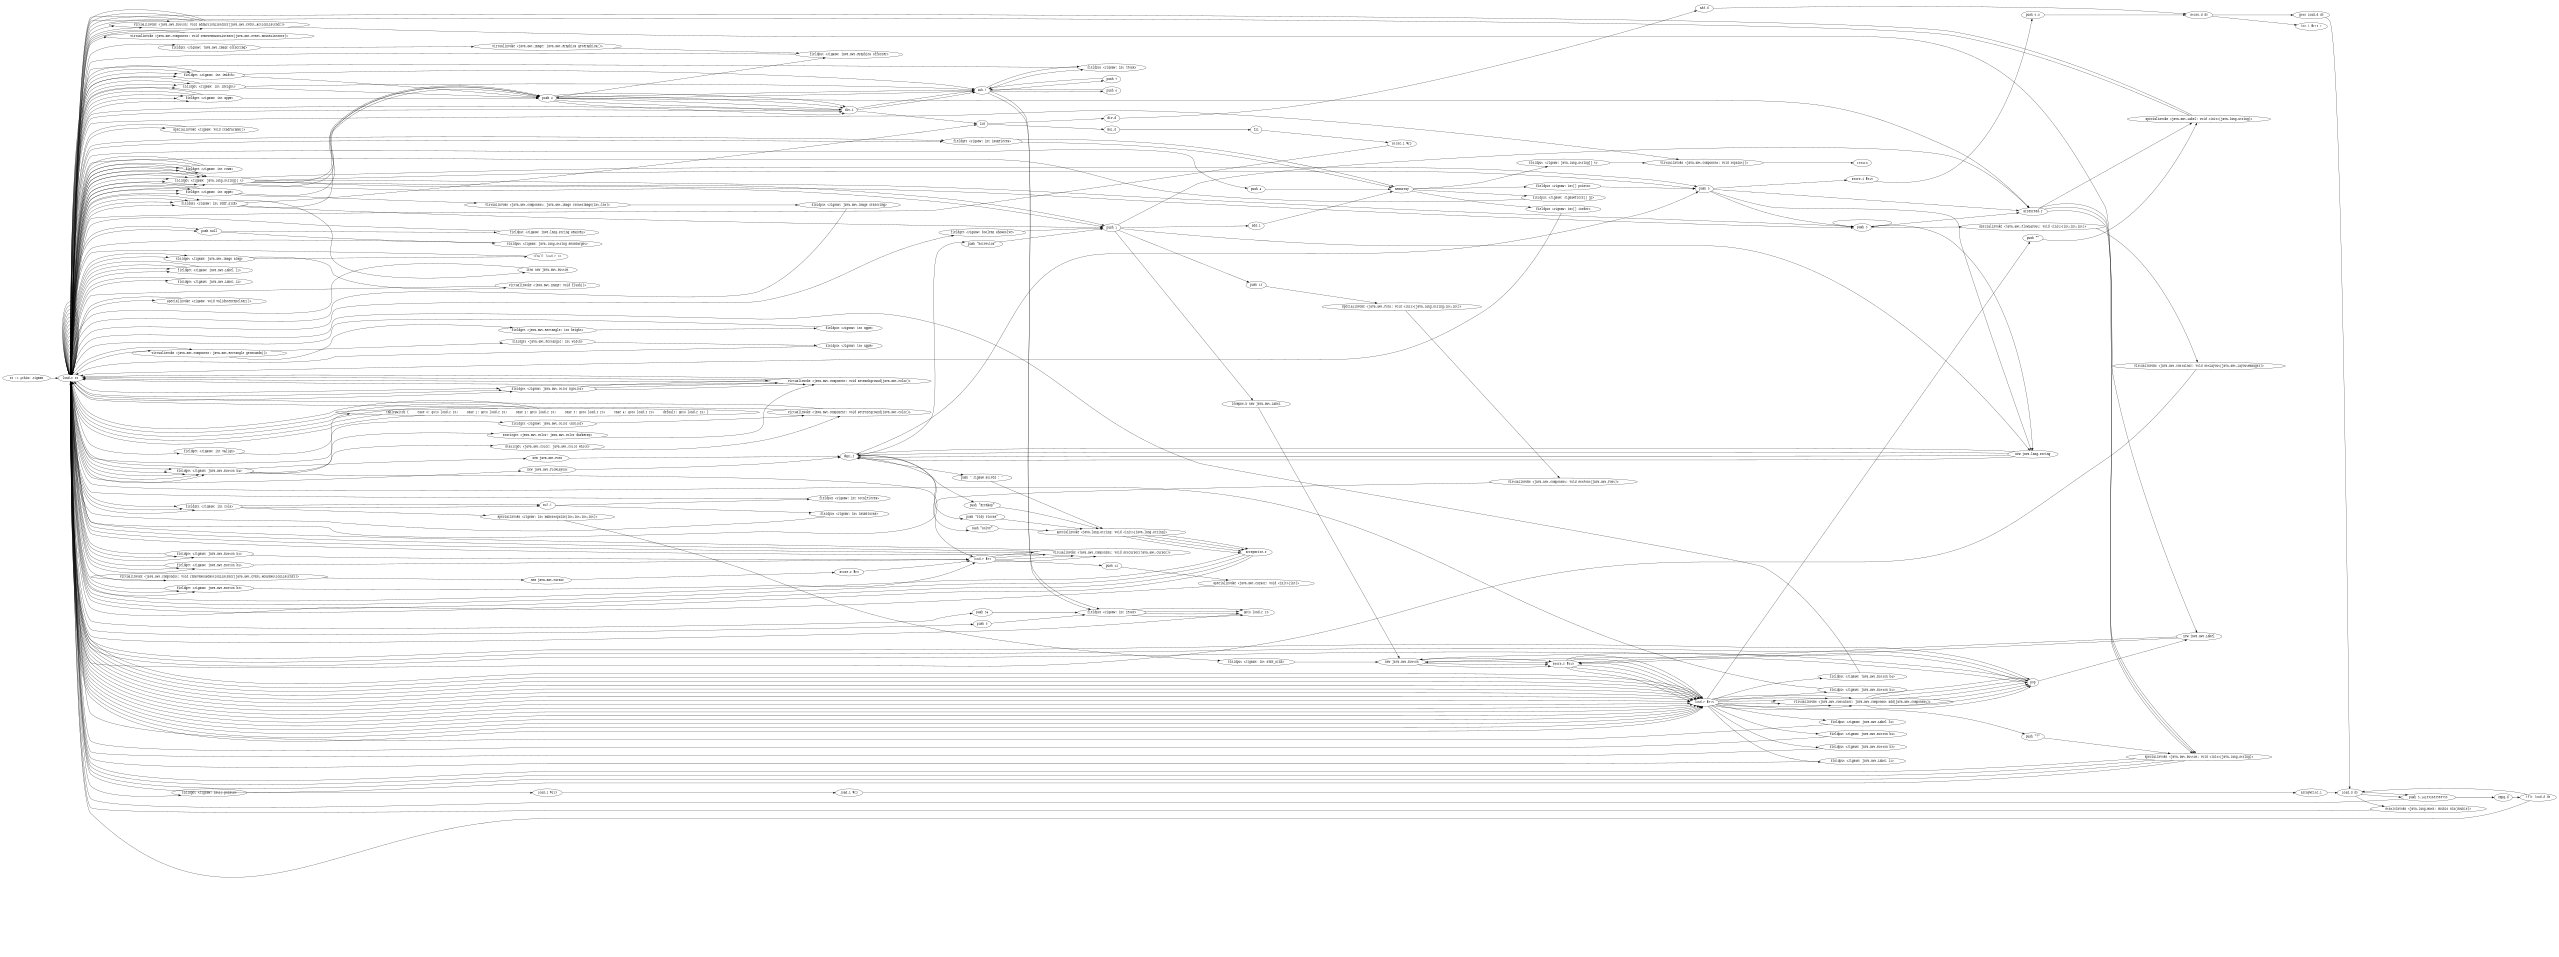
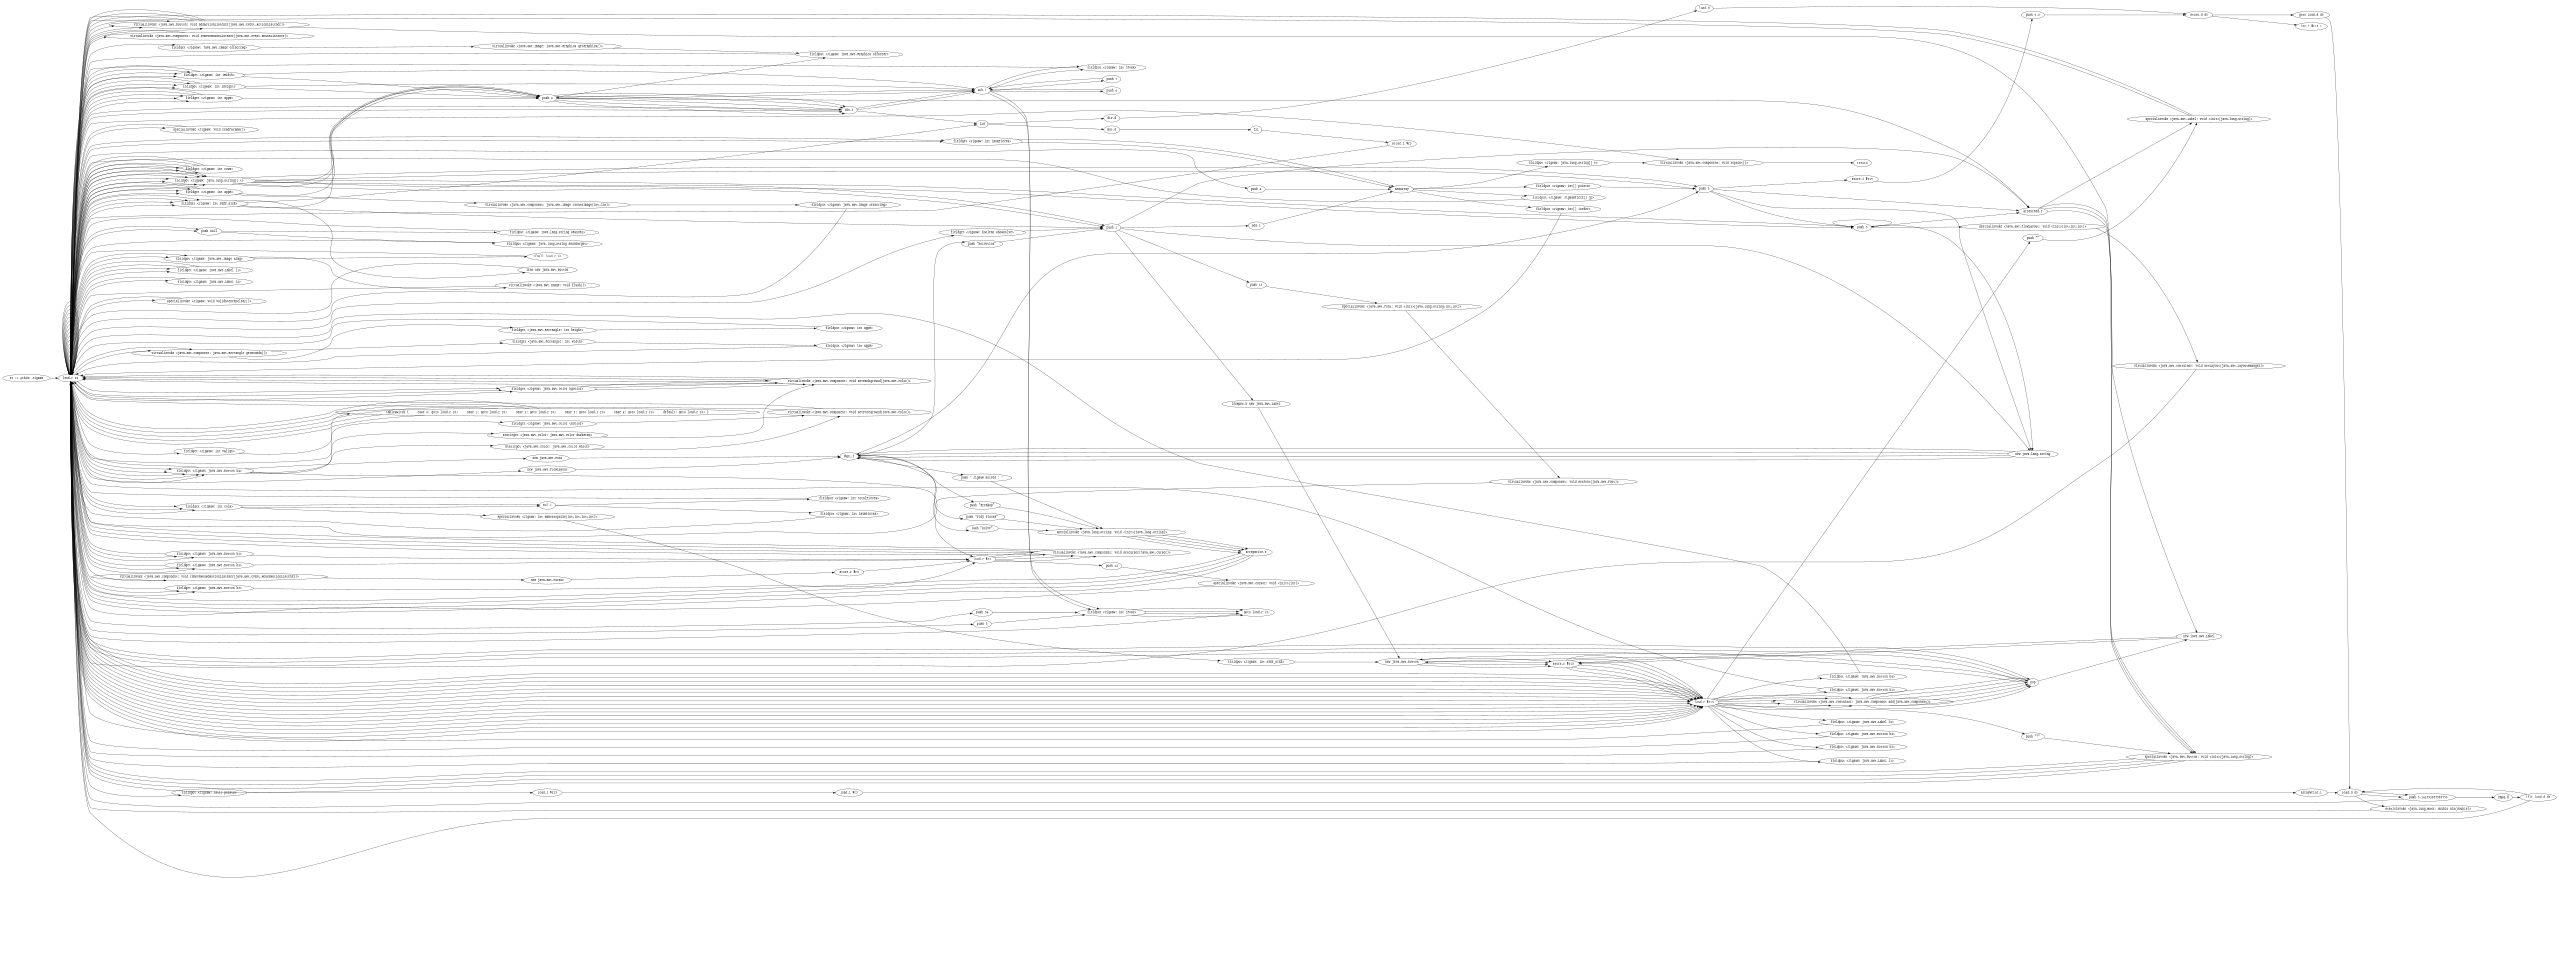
(1704, 8) -> (1704, 8)
